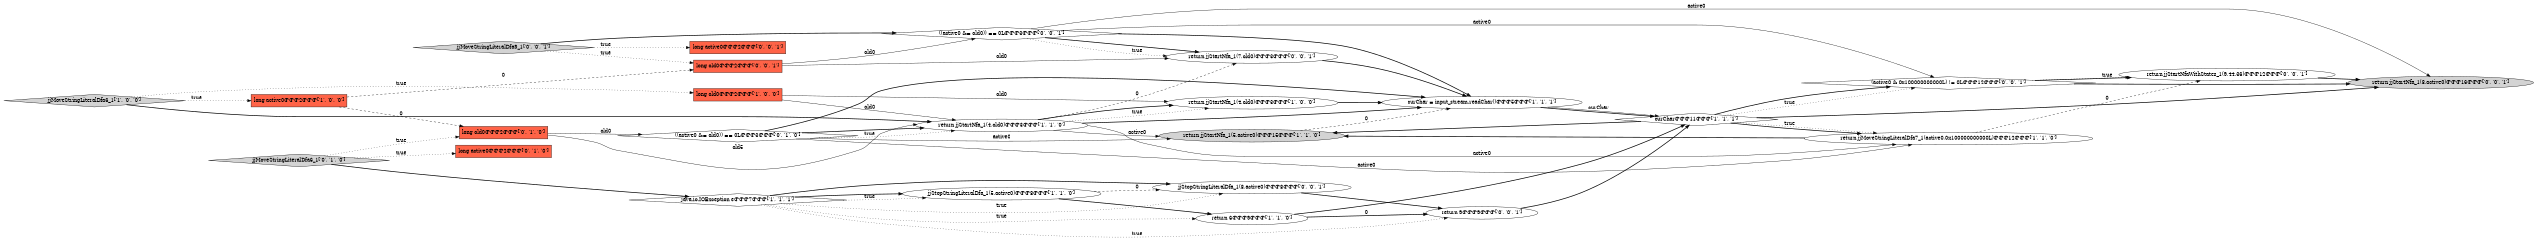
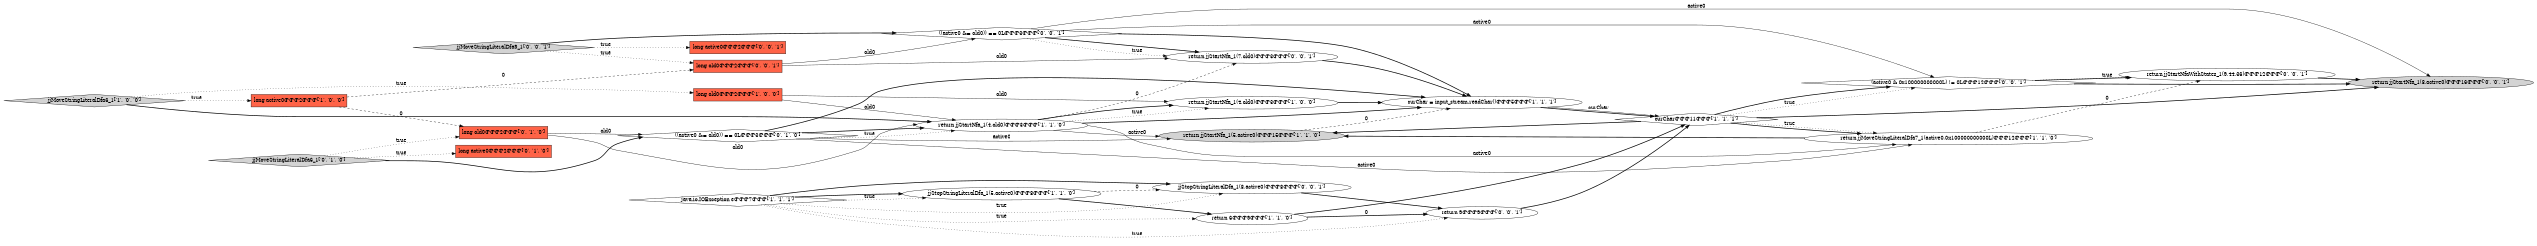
(738, 148) -> (738, 148)
(508, 182) -> (516, 171)
